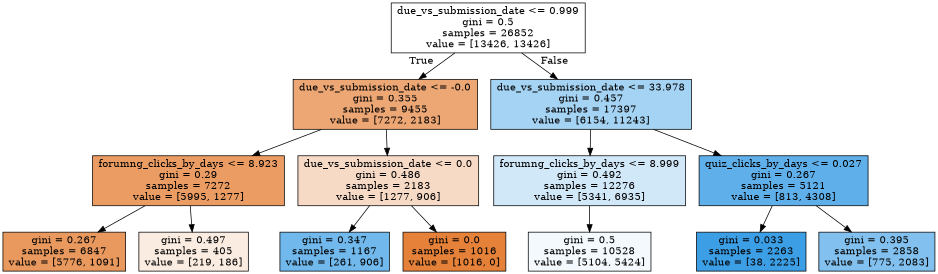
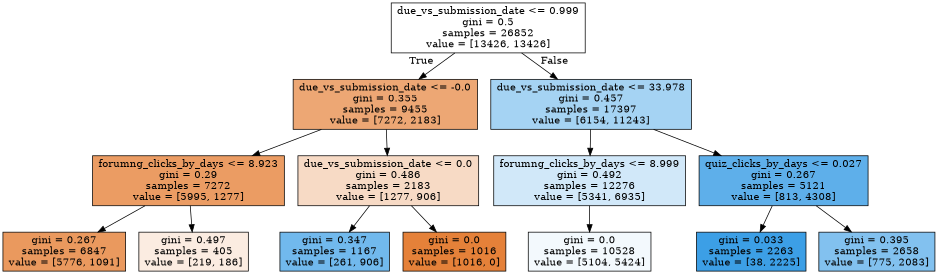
(590, 252) -> (590, 252)
(877, 252) -> (877, 252)
